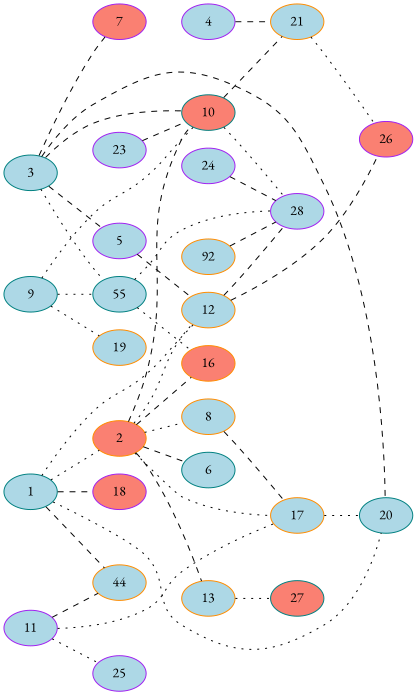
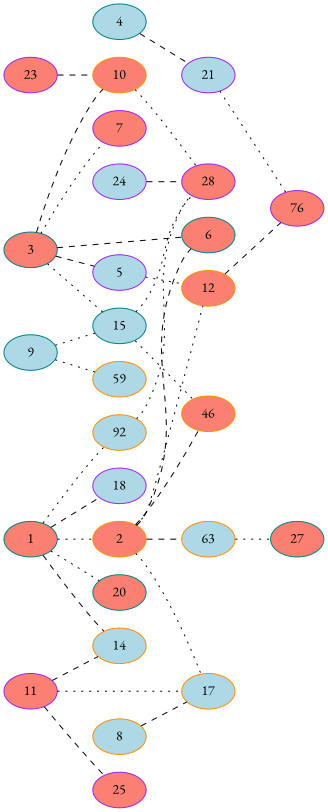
(208, 22) -> (119, 22)
(297, 22) -> (208, 75)
(253, 67) -> none
(69, 94) -> (70, 187)
(208, 113) -> (119, 75)
(386, 139) -> (297, 208)
(119, 150) -> (31, 75)
(315, 166) -> (119, 242)
(31, 173) -> (31, 250)
(113, 198) -> none
(297, 211) -> (208, 182)
(253, 234) -> (163, 289)
(254, 262) -> none
(164, 275) -> (164, 280)
(157, 280) -> none
(119, 294) -> (119, 326)
(208, 310) -> (208, 288)
(119, 348) -> (119, 379)
(208, 363) -> (208, 414)
(113, 396) -> (72, 484)
(164, 428) -> none
(208, 470) -> (208, 235)
(31, 492) -> (31, 539)
(119, 492) -> (119, 486)
(342, 515) -> none
(386, 515) -> (119, 592)
(119, 583) -> (119, 646)
(208, 598) -> (208, 539)
(31, 628) -> (31, 691)
(75, 651) -> (74, 741)
(119, 673) -> (119, 790)
